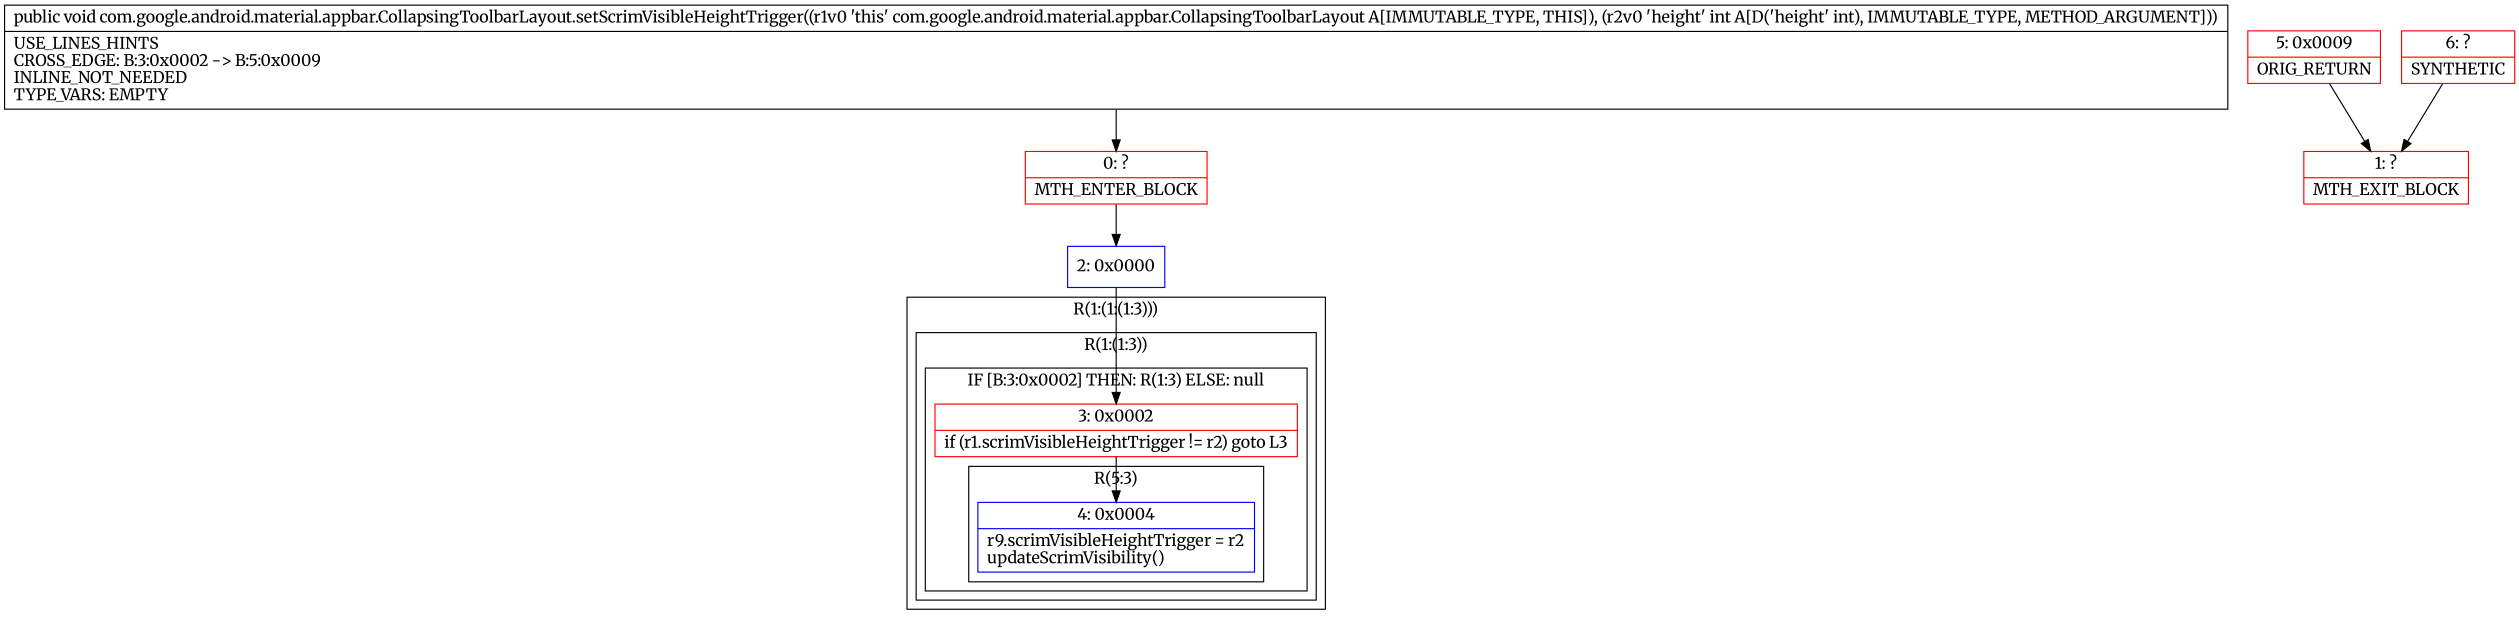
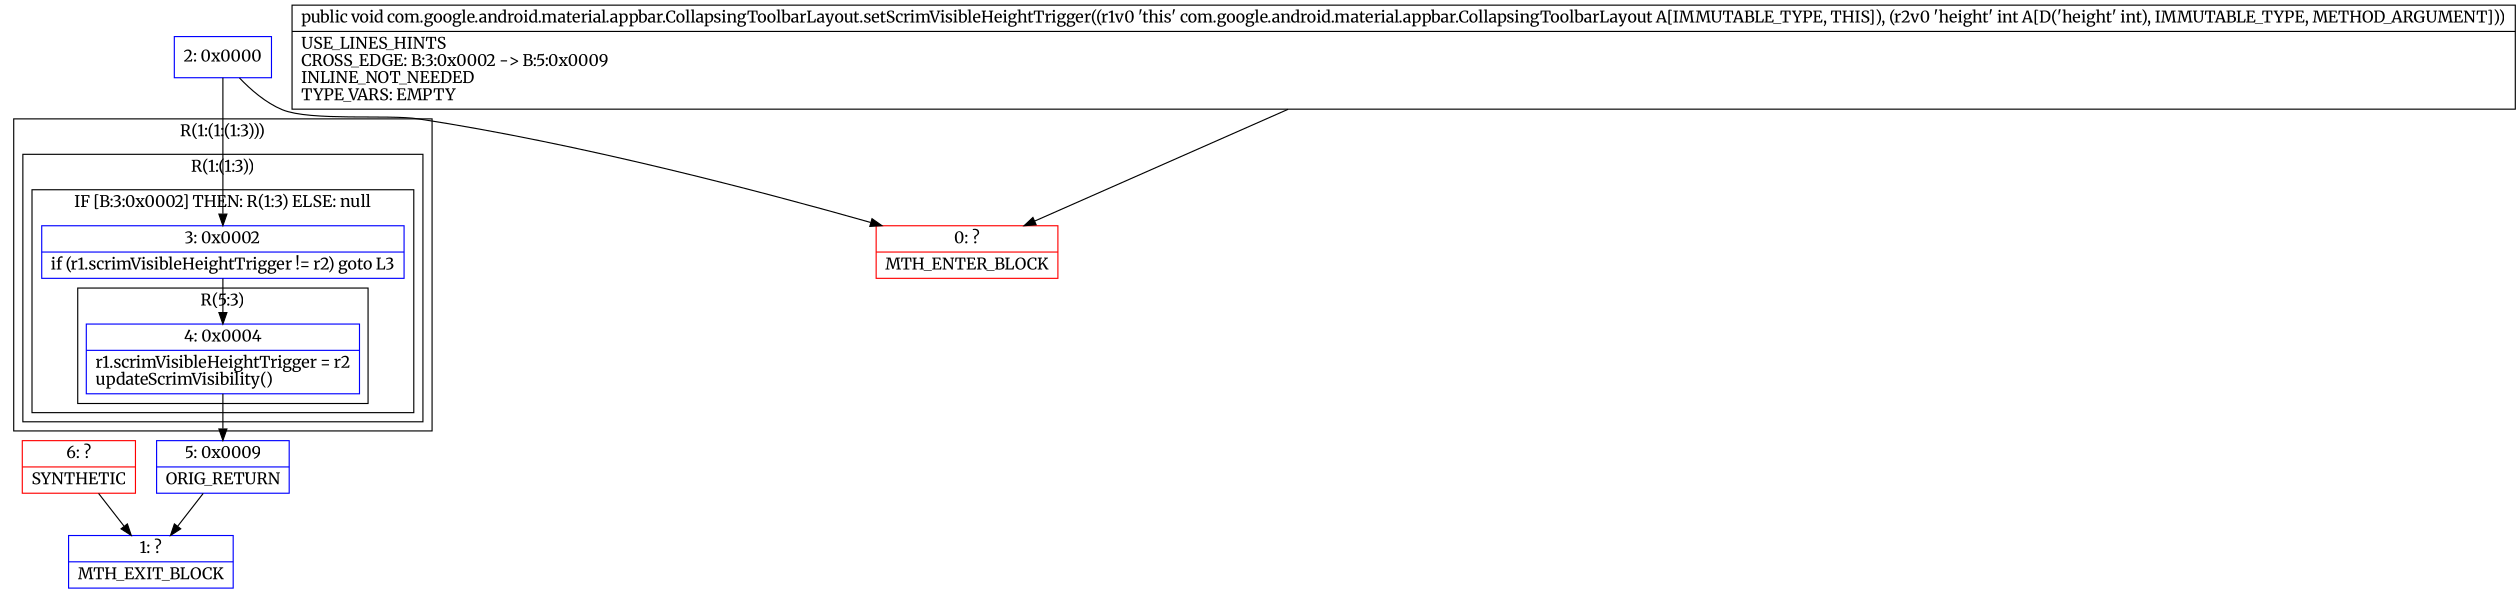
(2314, 57) -> (223, 467)
(2386, 178) -> (151, 562)
(1116, 219) -> (553, 144)
none -> (223, 411)
(1116, 430) -> (223, 252)
(1116, 541) -> (223, 363)
